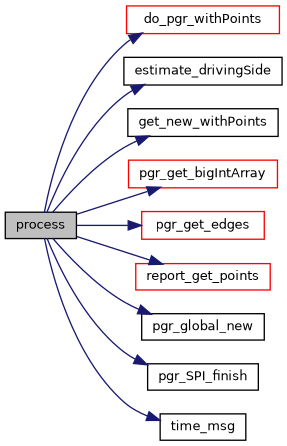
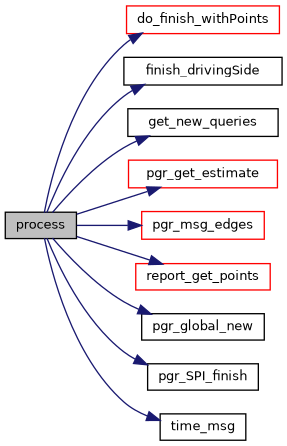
(203, 20) -> (203, 20)
(203, 71) -> (203, 71)
(203, 123) -> (203, 123)
(203, 174) -> (203, 174)
(203, 225) -> (203, 225)
